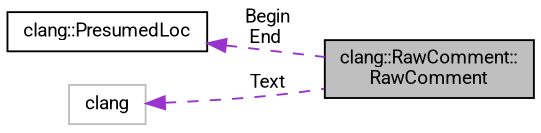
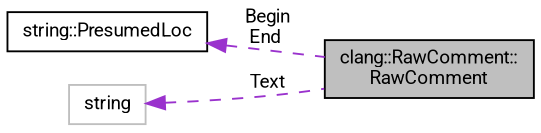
(107, 32) -> (107, 32)
(107, 105) -> (107, 105)
